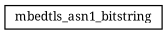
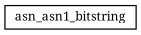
(84, 17) -> (71, 17)
